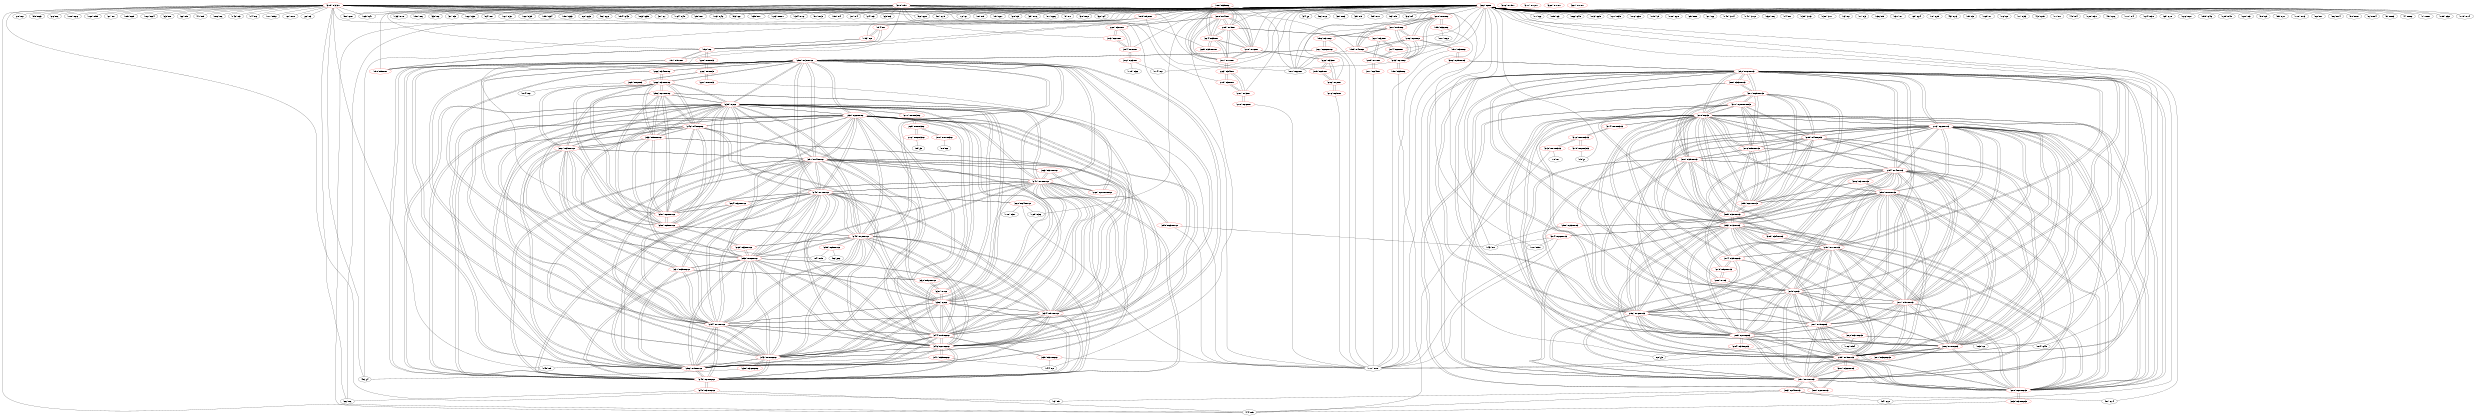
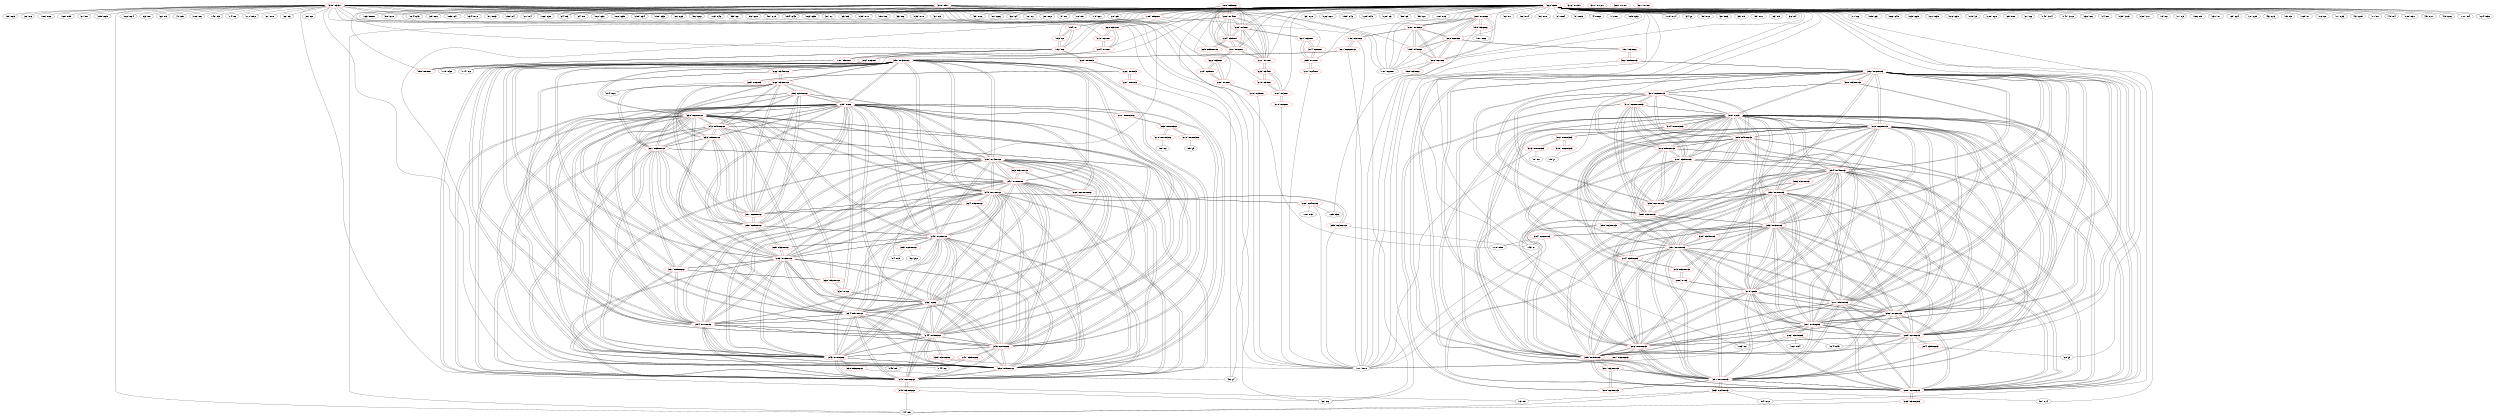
none -> (2429, 16)
(1416, 316) -> (1385, 259)
